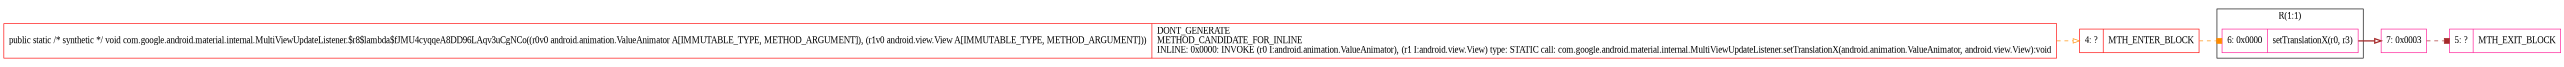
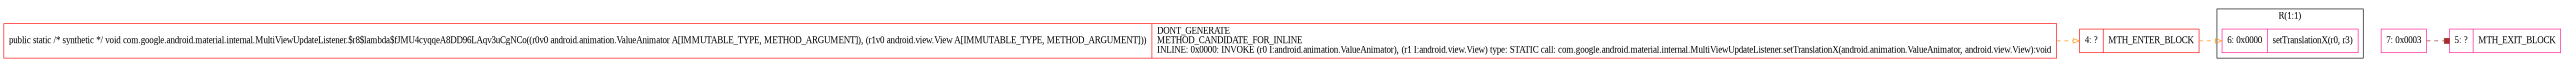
(2207, 41) -> (2207, 41)
(2367, 41) -> none
